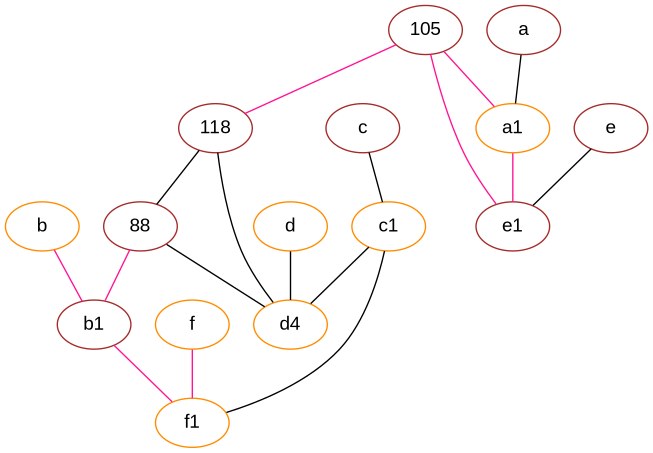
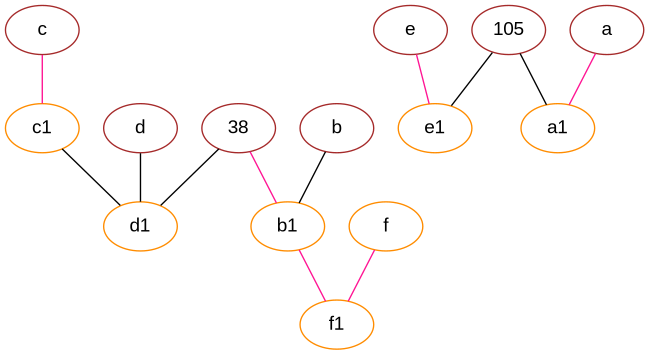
(469, 79) -> (533, 79)
(518, 79) -> (582, 79)
(215, 128) -> none
(455, 133) -> (472, 79)
(376, 177) -> (42, 79)
(513, 177) -> none
(562, 177) -> (423, 79)
(42, 226) -> (337, 128)
(140, 226) -> (239, 128)
(291, 226) -> (140, 128)
(513, 226) -> (435, 128)
(68, 276) -> (312, 177)
(94, 325) -> (288, 226)
(291, 325) -> (140, 226)
(332, 357) -> none
